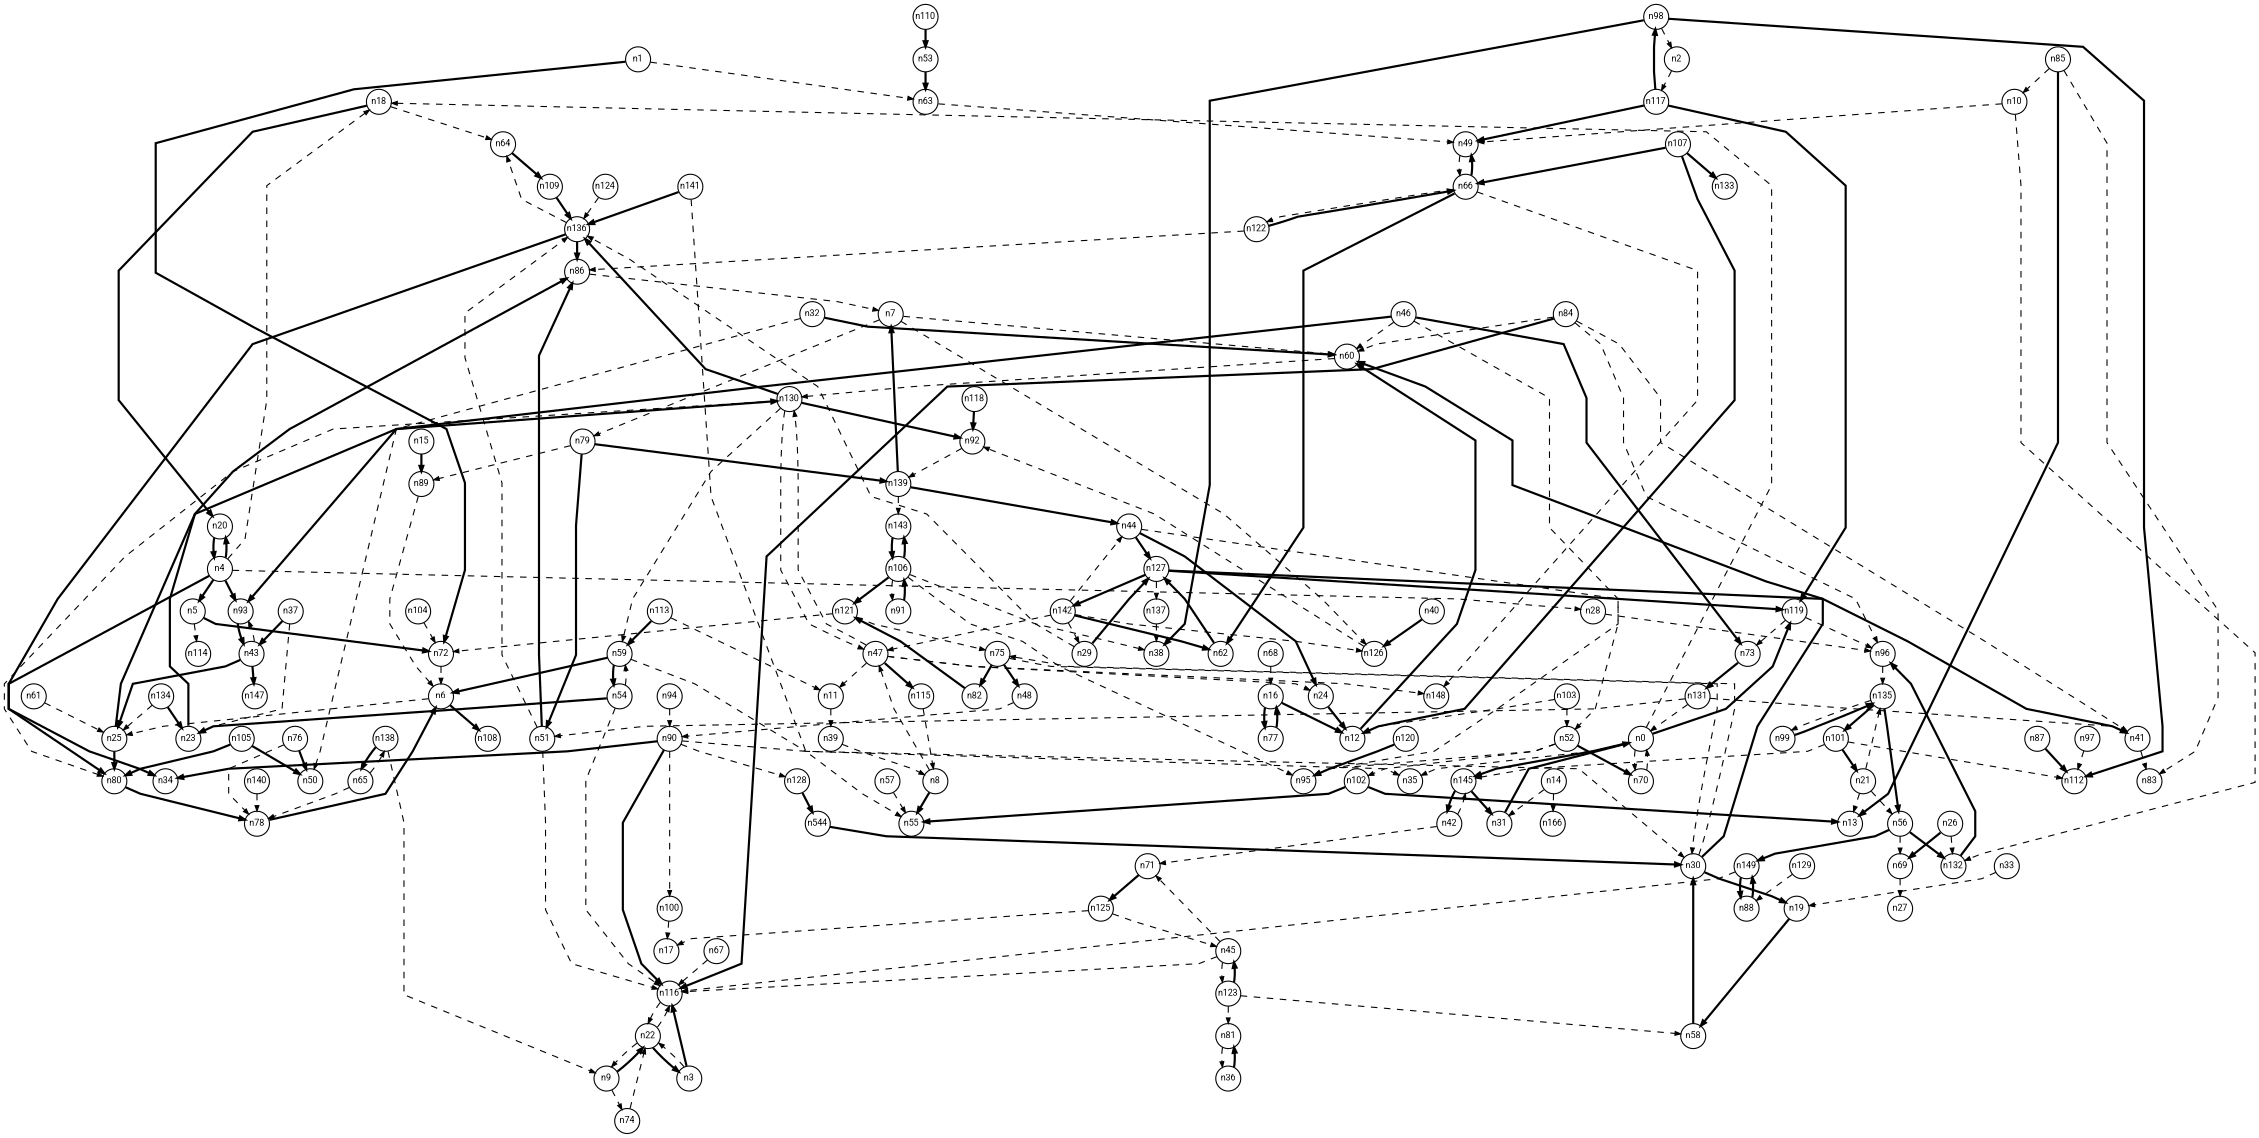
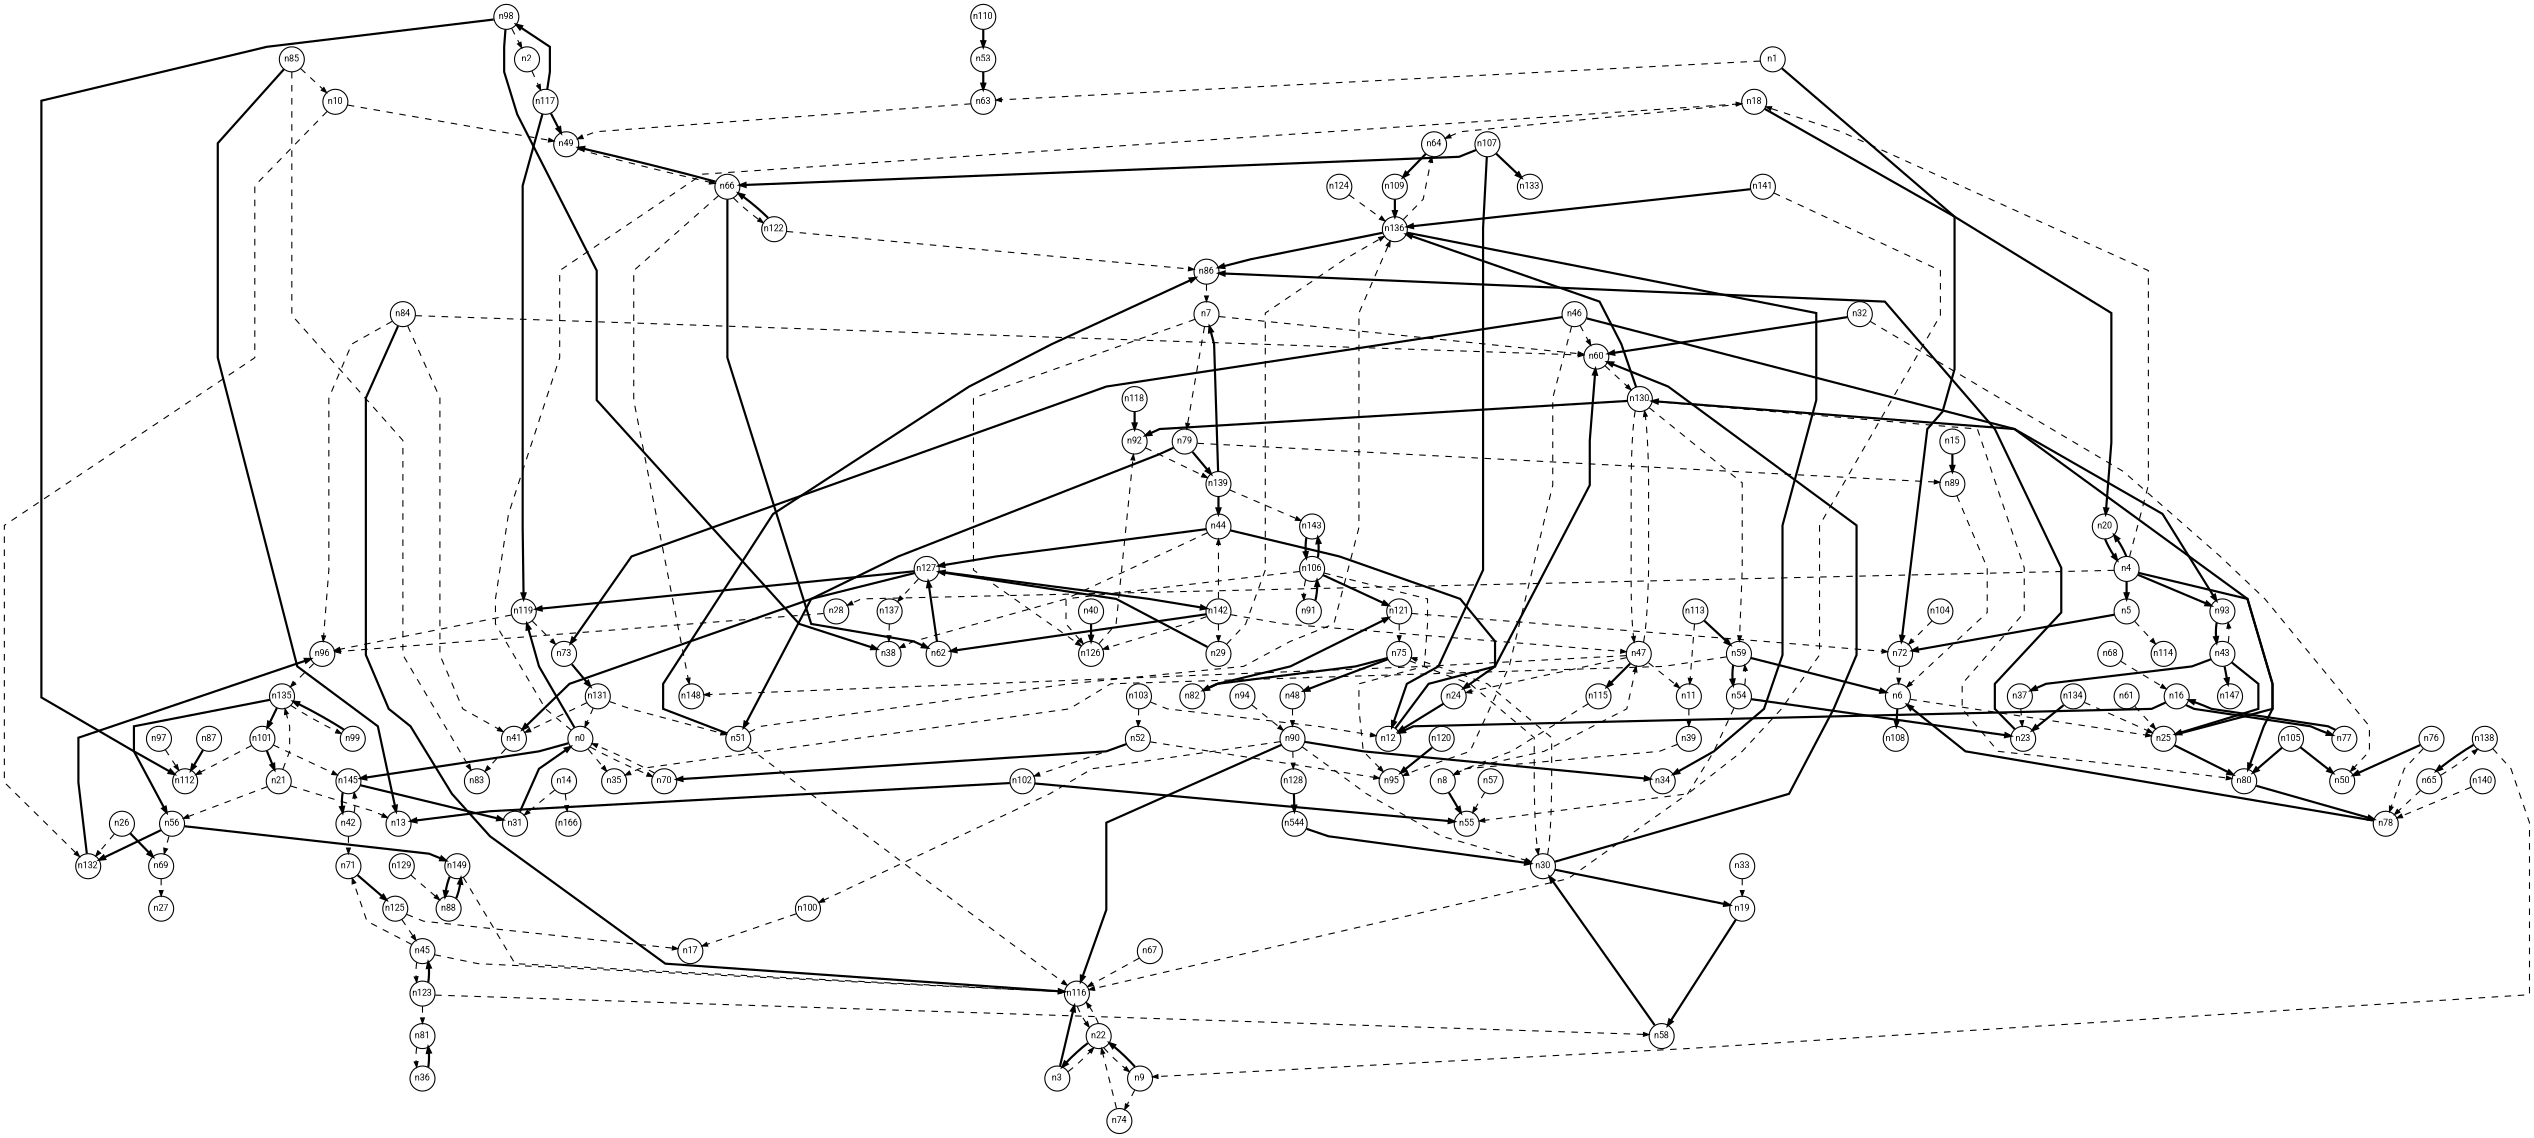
(1447, 574) -> (1111, 578)
(273, 631) -> (2124, 675)
